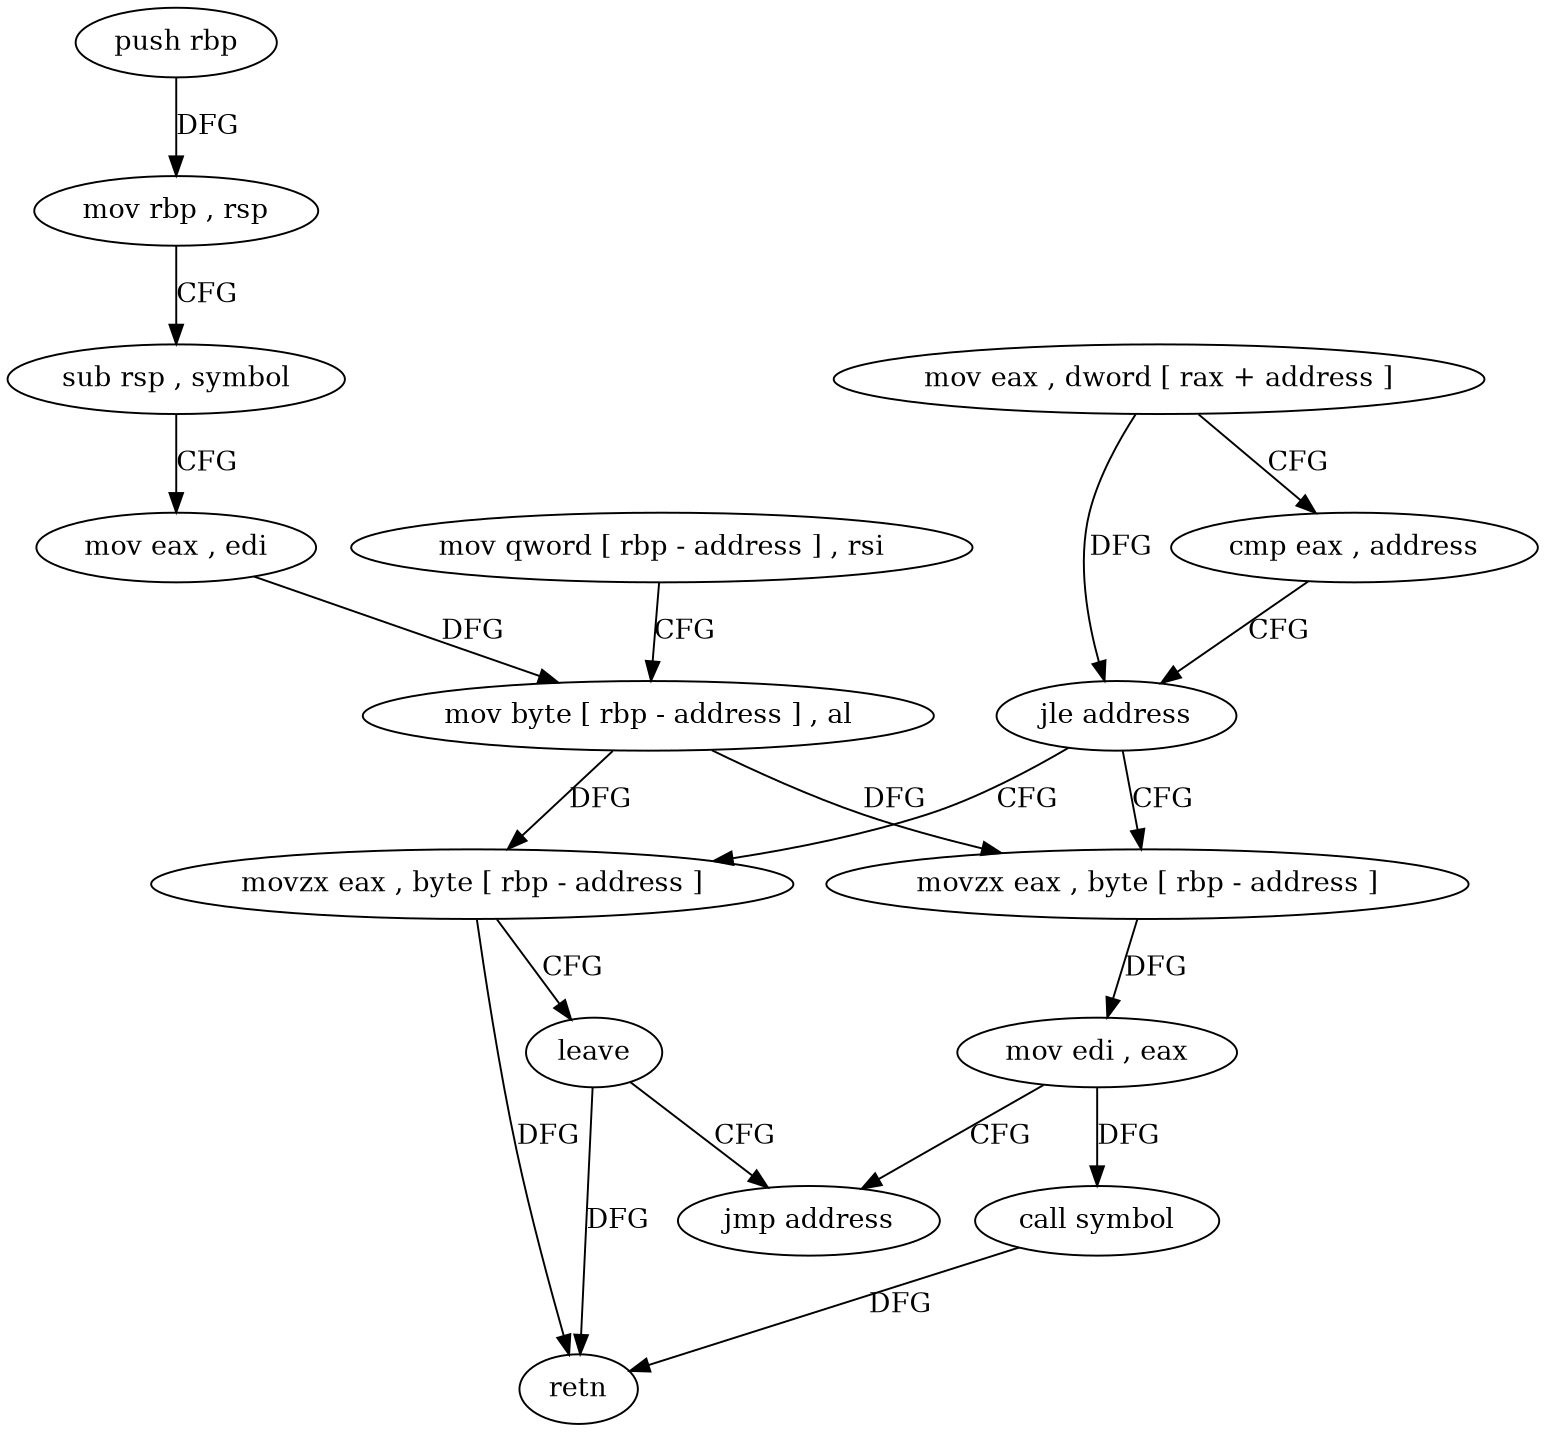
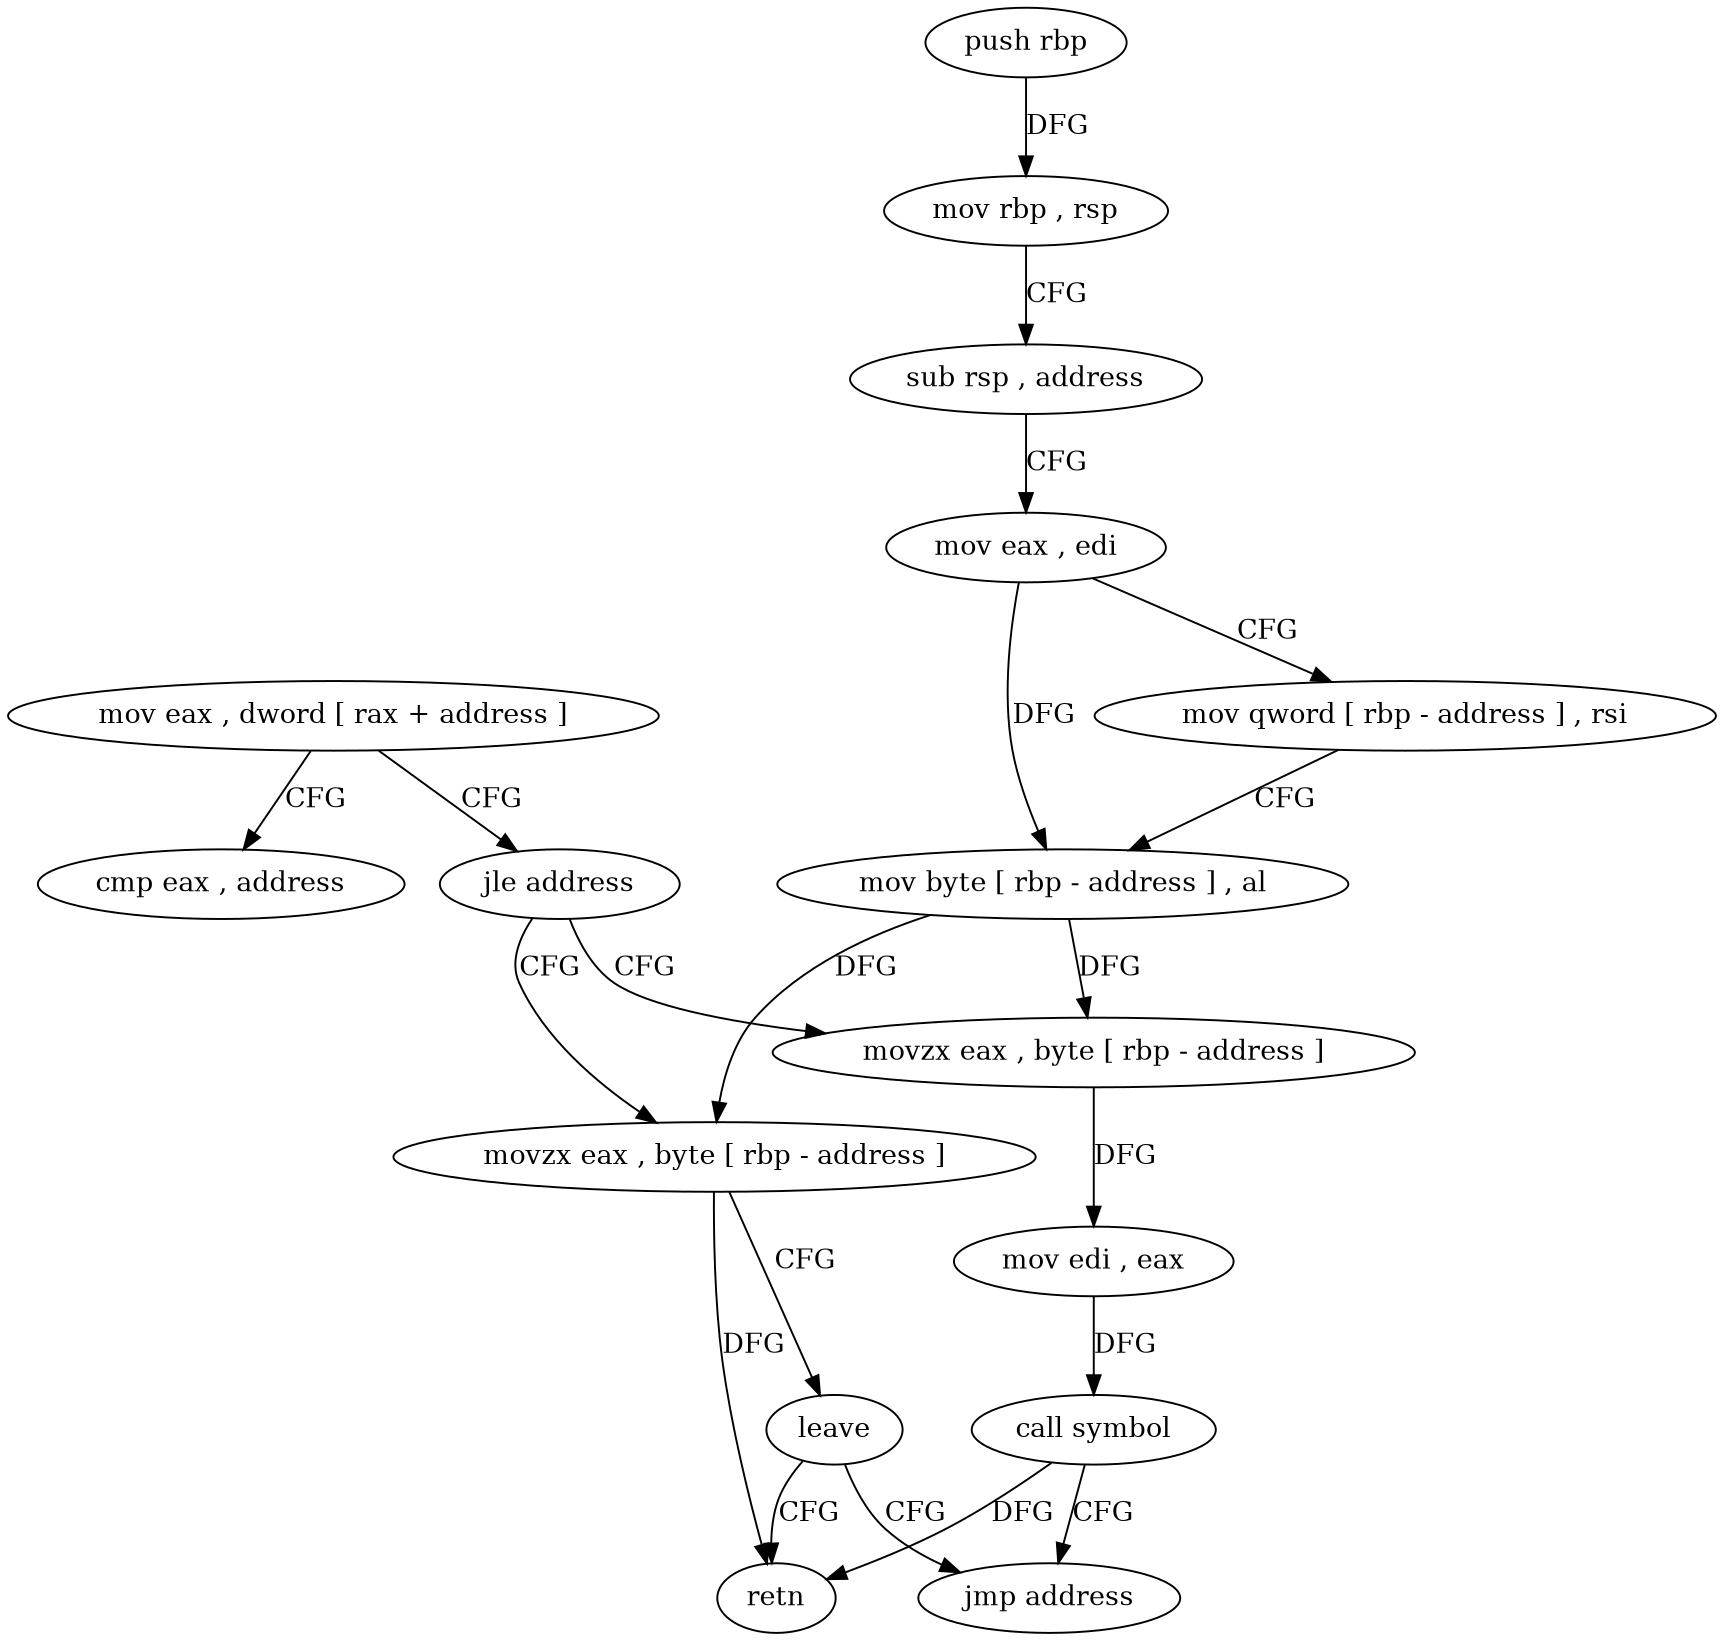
(176, 379) -> (1026, 379)
(1121, 548) -> (492, 800)
none -> (1203, 626)
(1243, 627) -> none
(961, 1132) -> (1074, 1505)
(618, 1221) -> (809, 1514)
